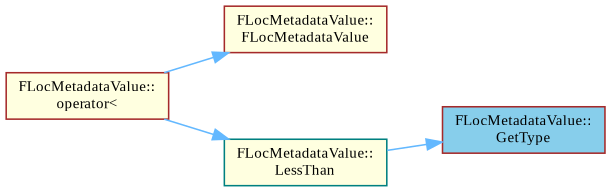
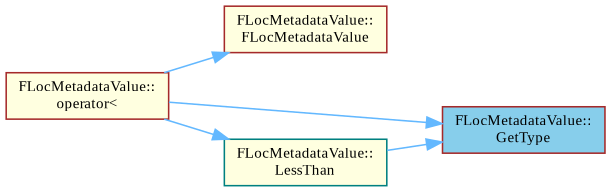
none -> (298, 112)
